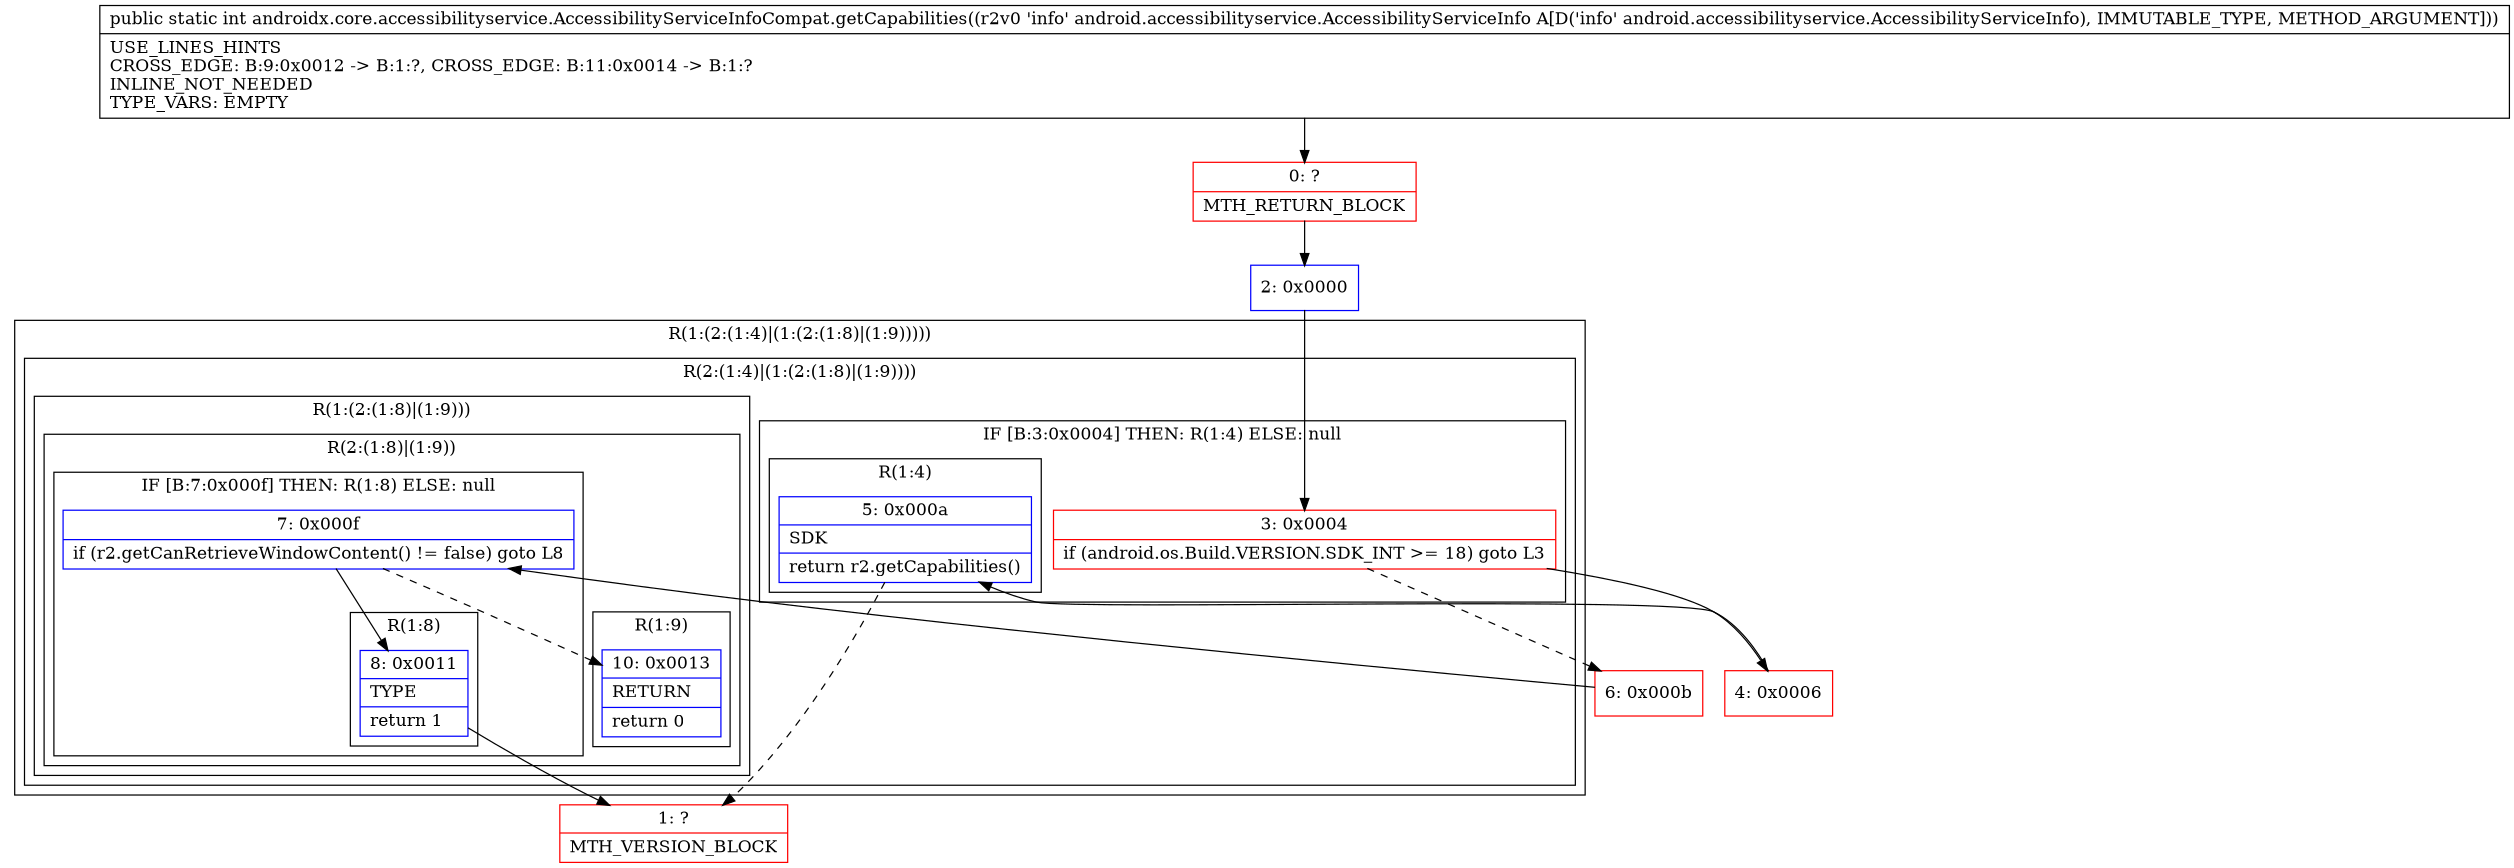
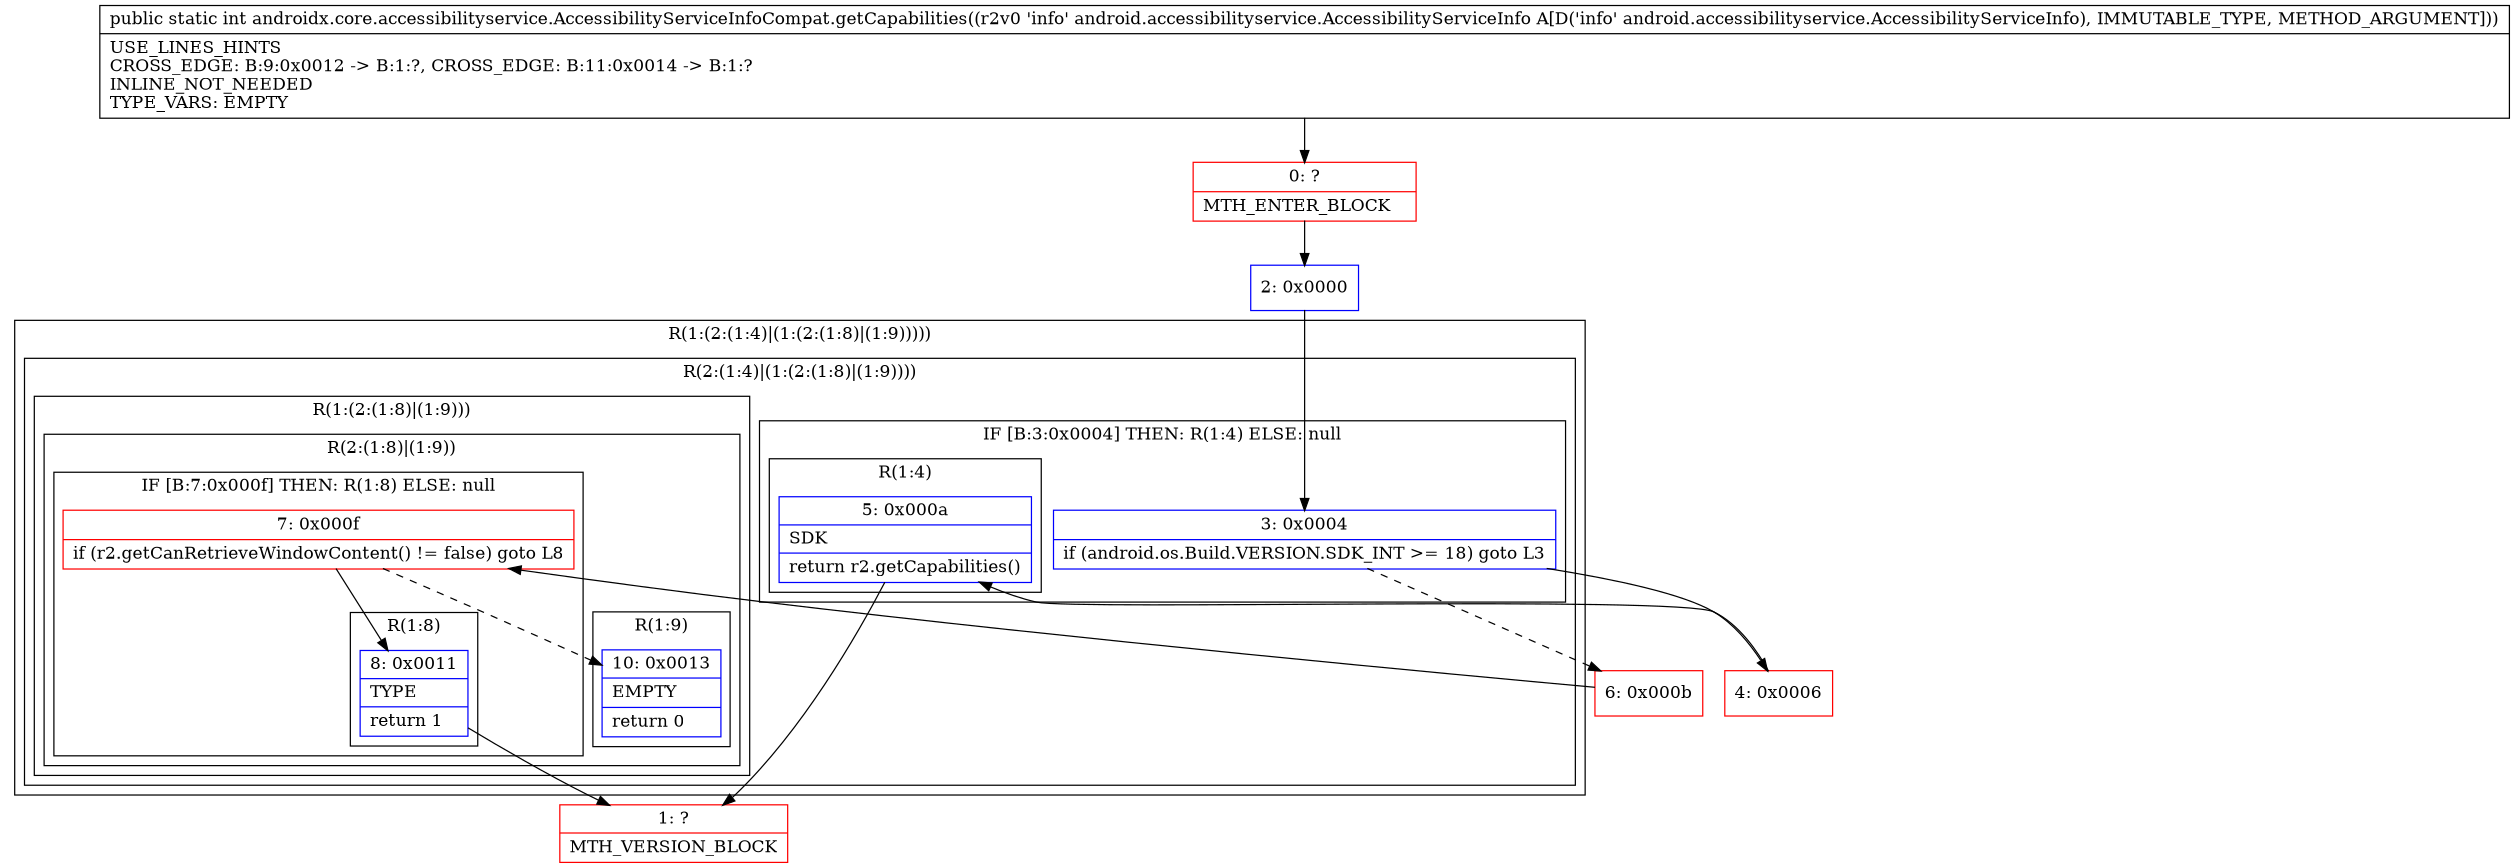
(1305, 206) -> (1297, 206)
(318, 540) -> (318, 540)
(1305, 540) -> (1305, 540)
(652, 692) -> (644, 692)
(817, 696) -> (817, 696)
